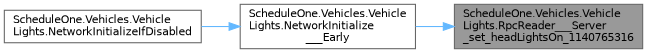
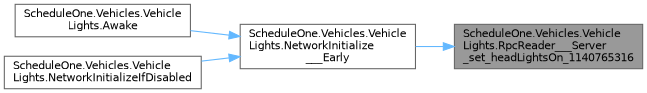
none -> (103, 21)
